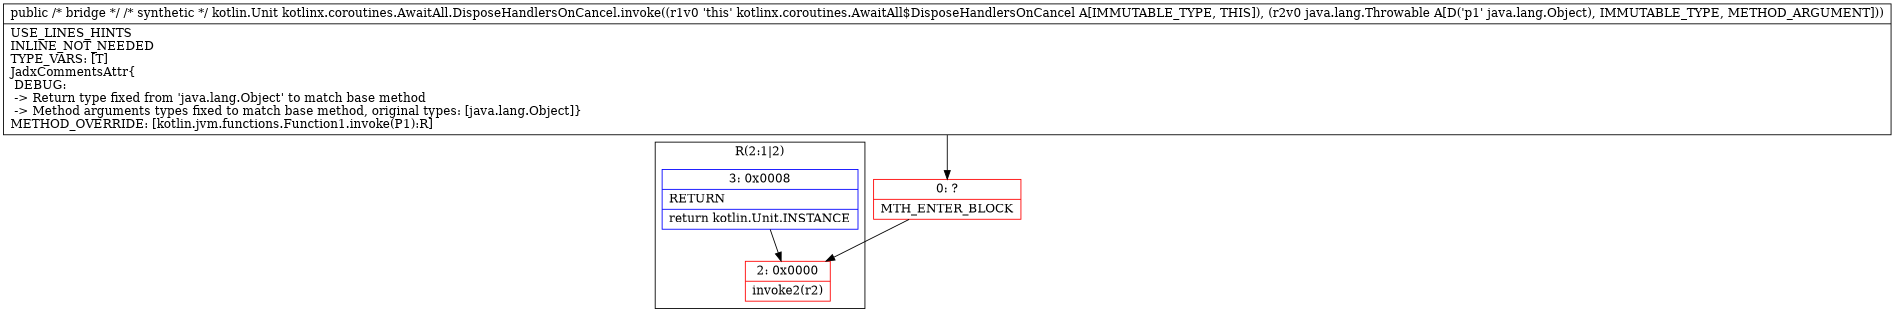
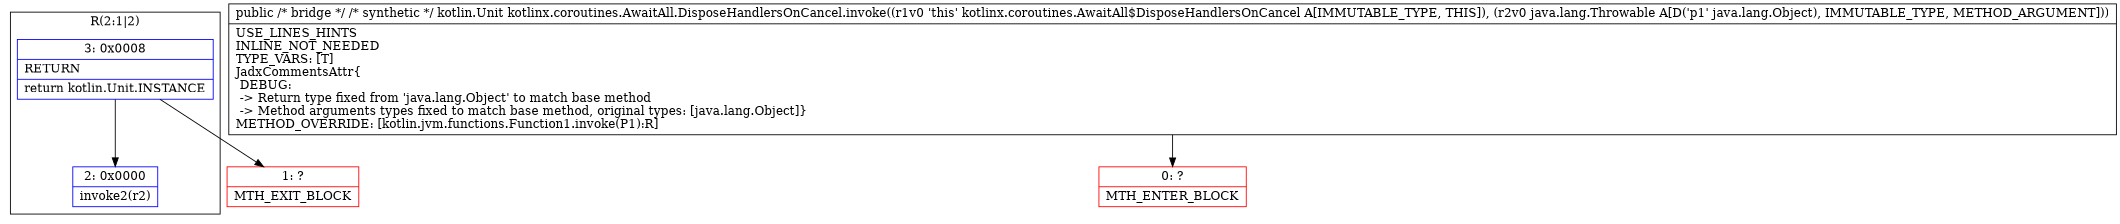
none -> (293, 187)
(871, 238) -> none
(788, 281) -> (115, 187)
